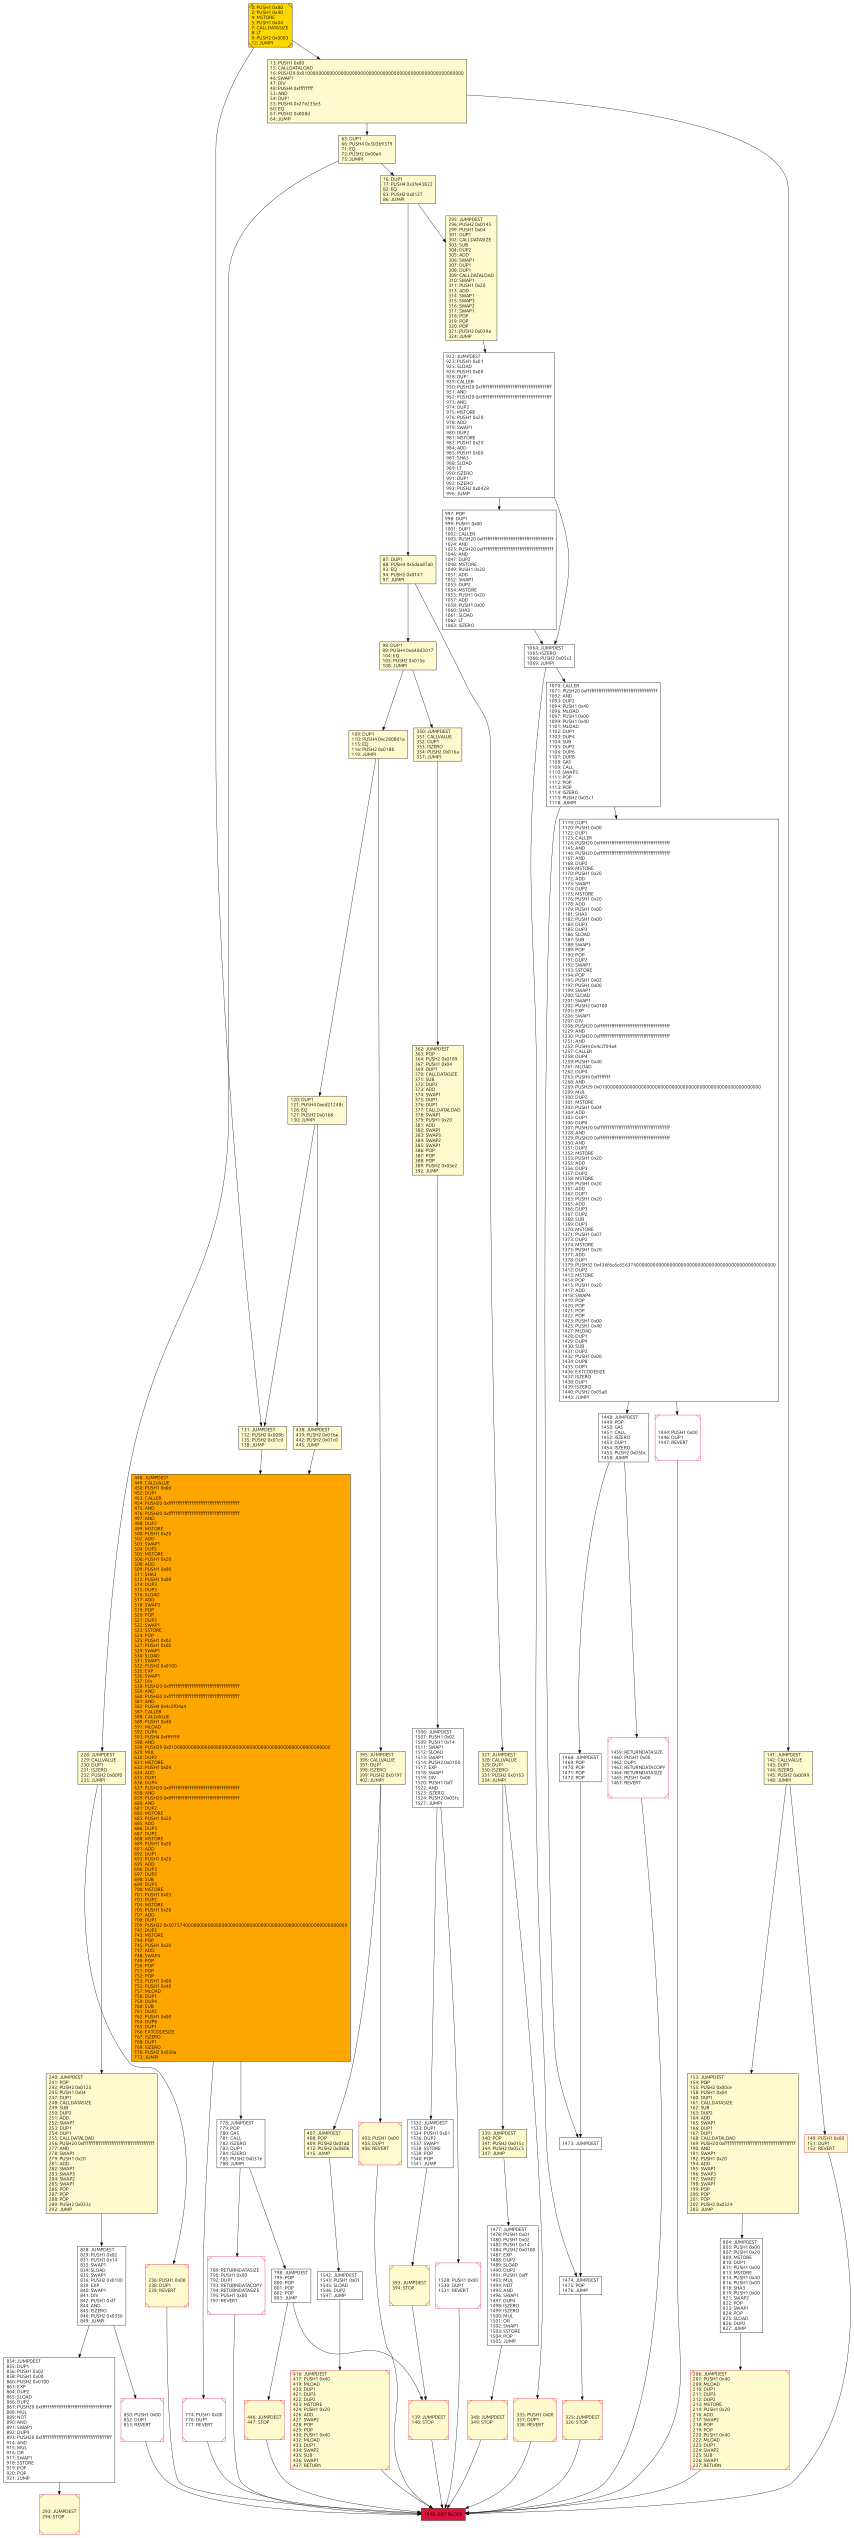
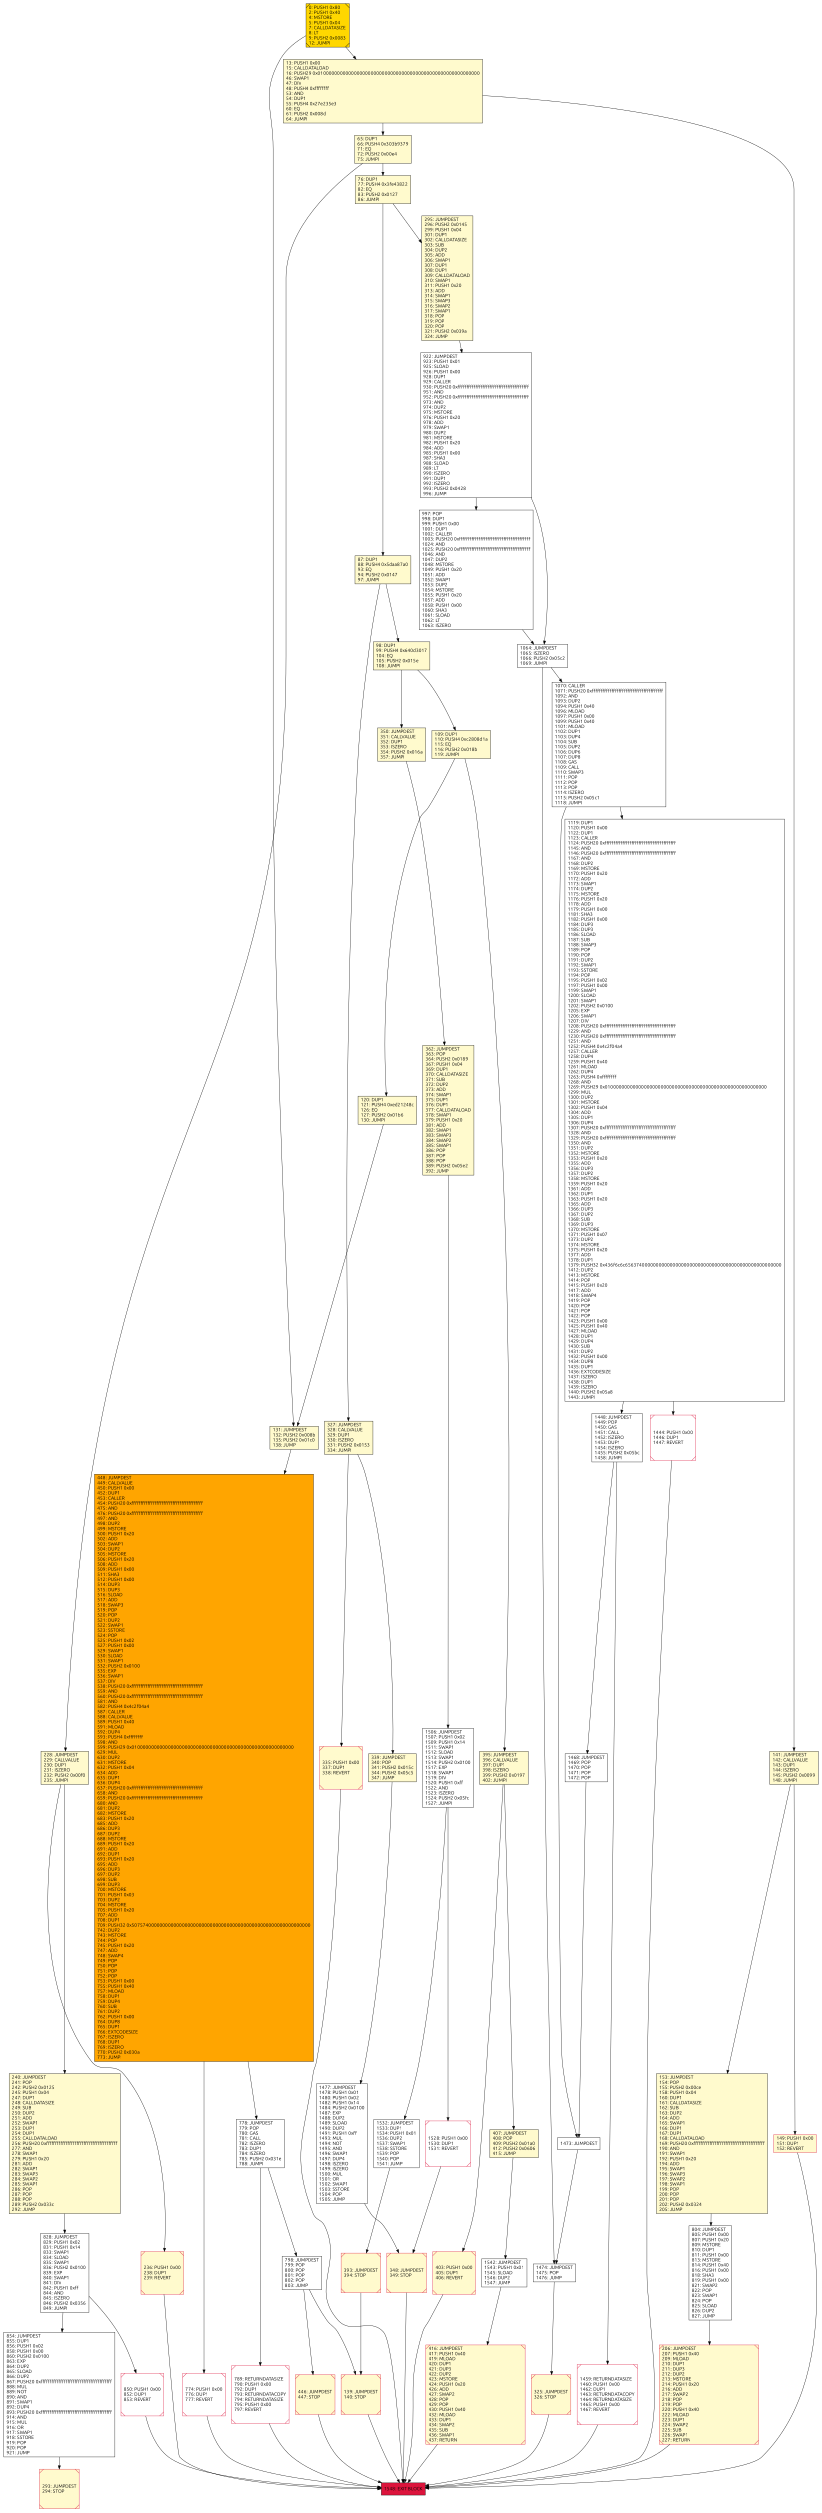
(317, 1438) -> none
(458, 2407) -> (427, 2208)
